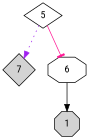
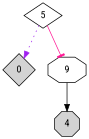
(19, 70) -> (19, 70)
(67, 70) -> (67, 70)
(67, 124) -> (67, 124)
